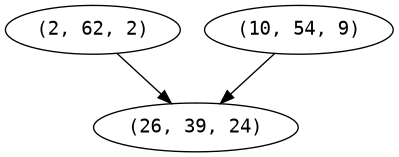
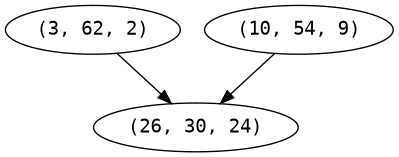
(93, 30) -> (93, 30)
(196, 127) -> (196, 127)
